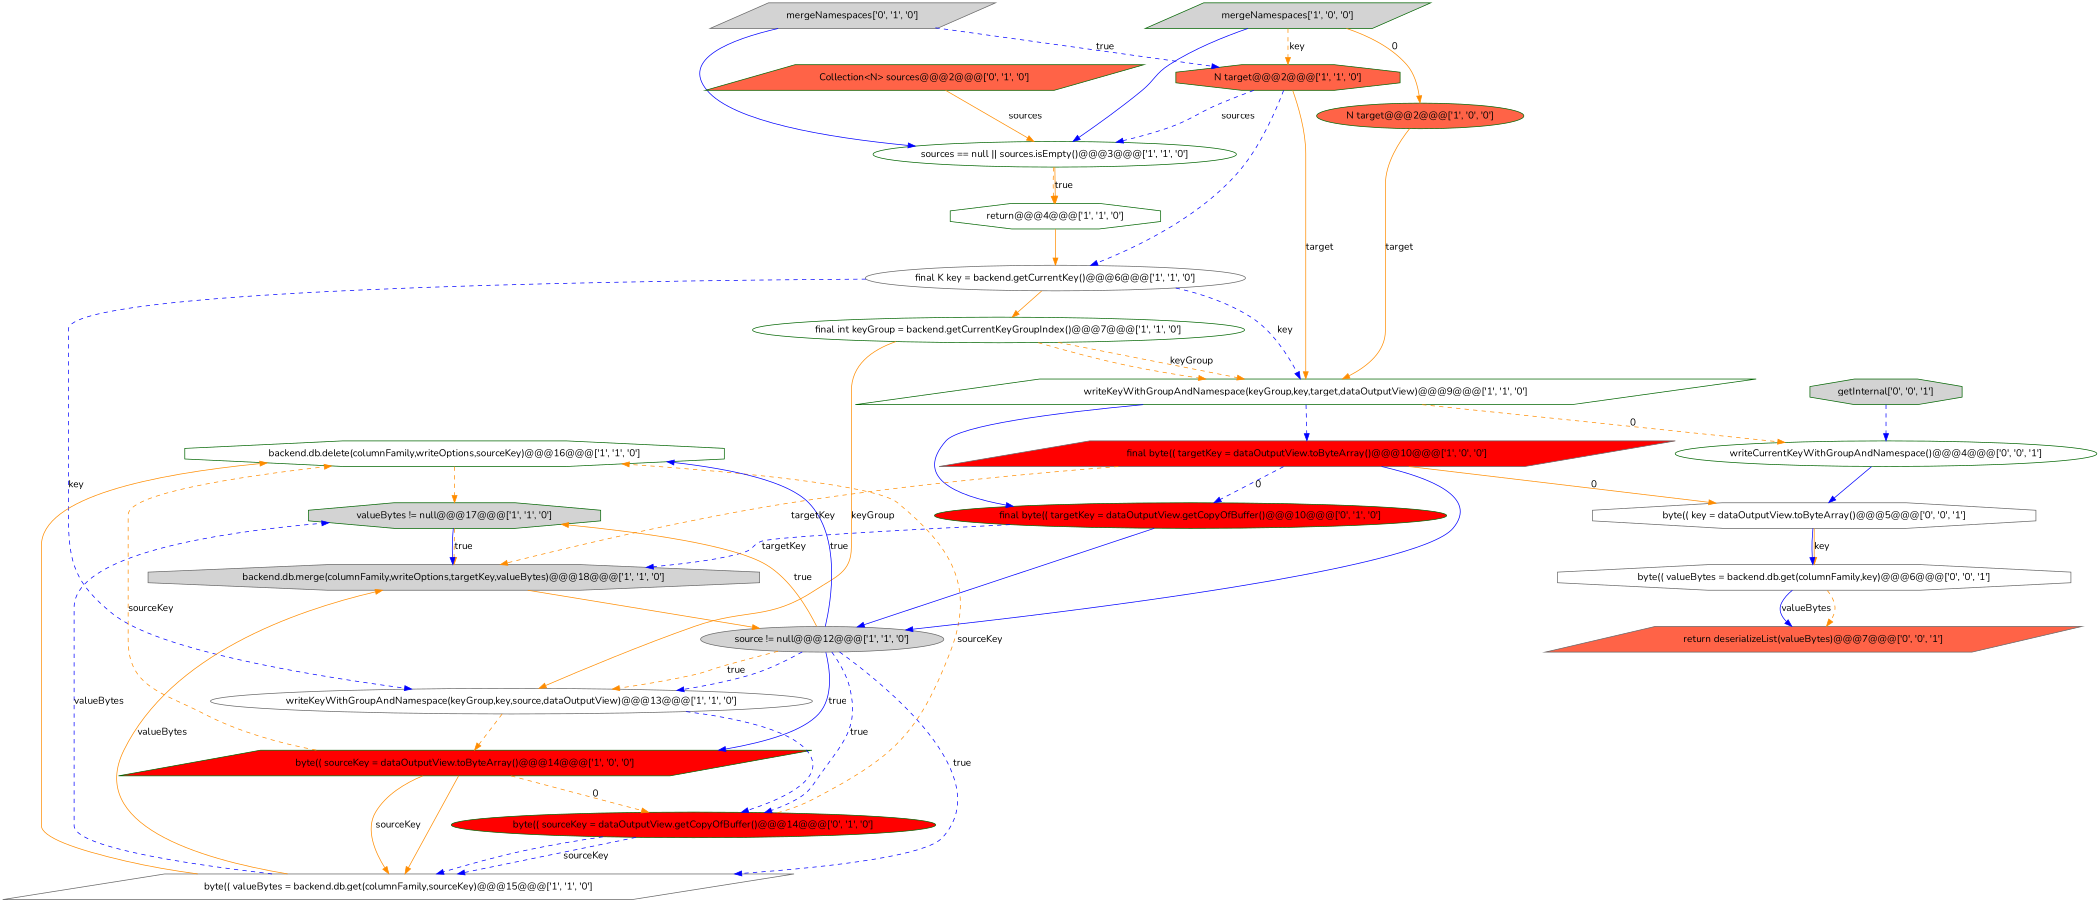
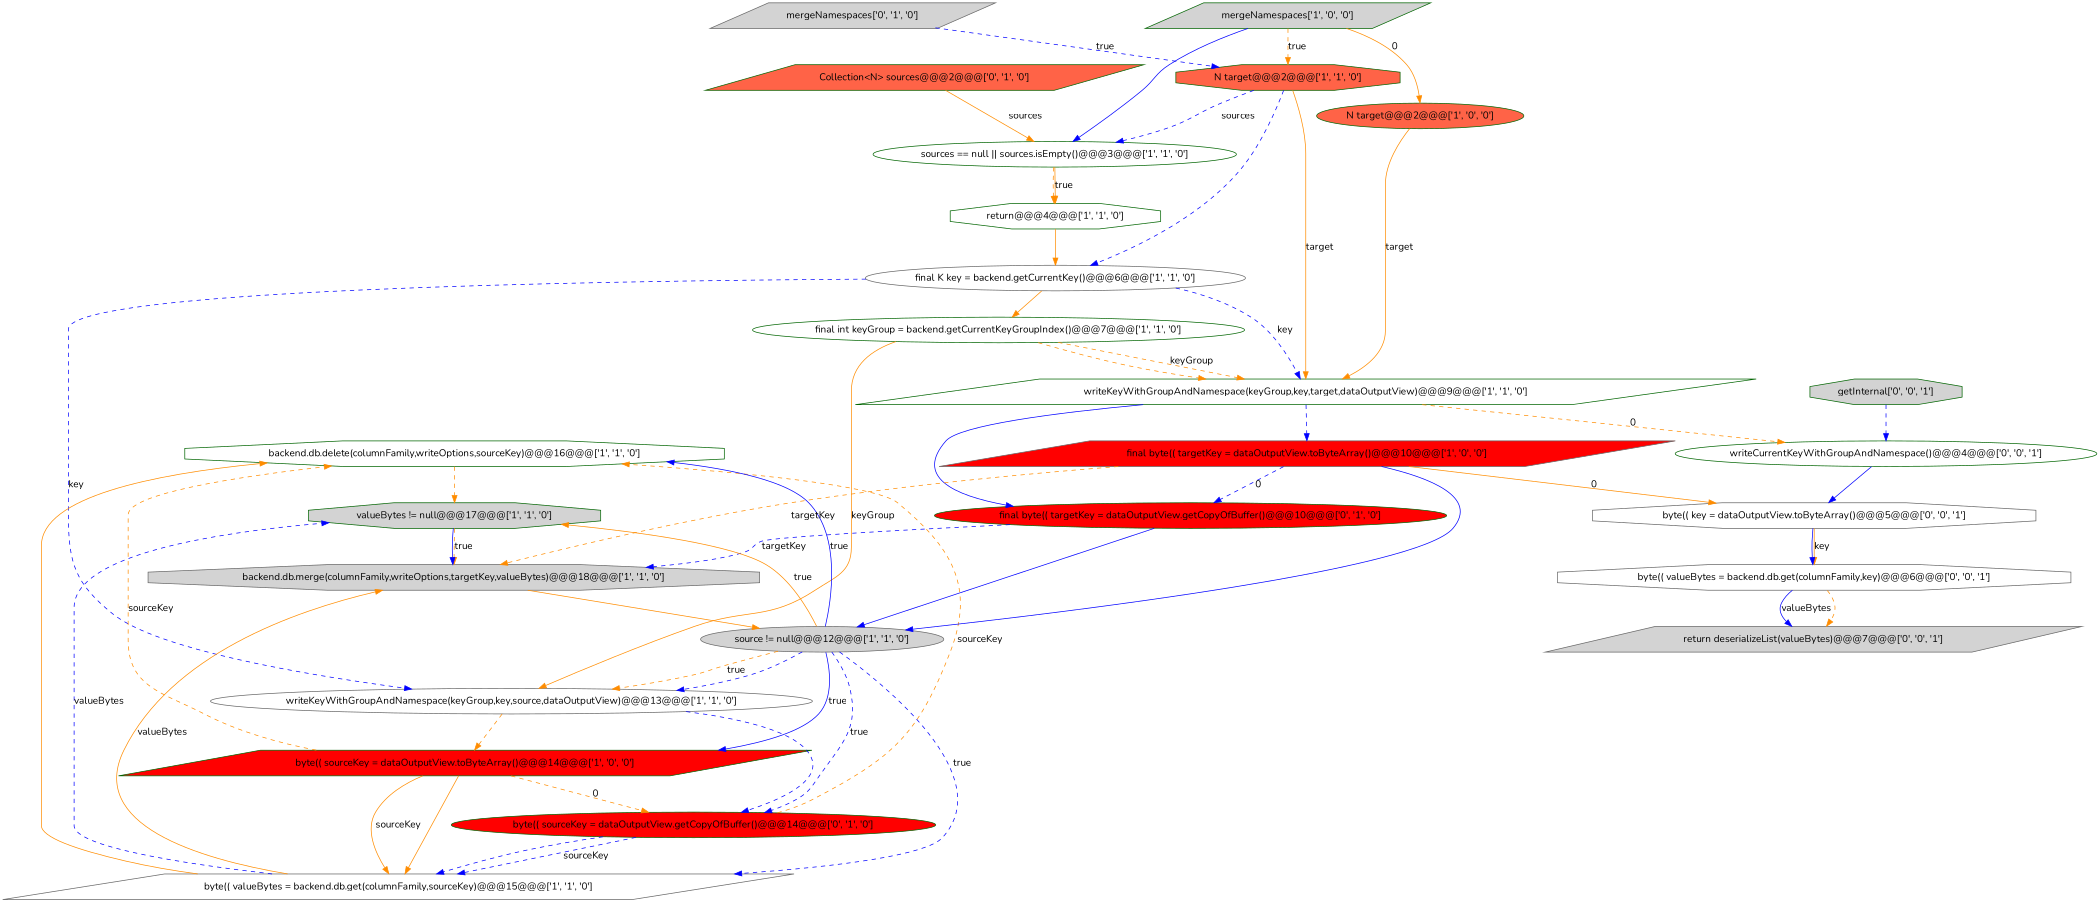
(1297, 47) -> (1297, 47)
(749, 115) -> none
(1813, 639) -> (1813, 639)
